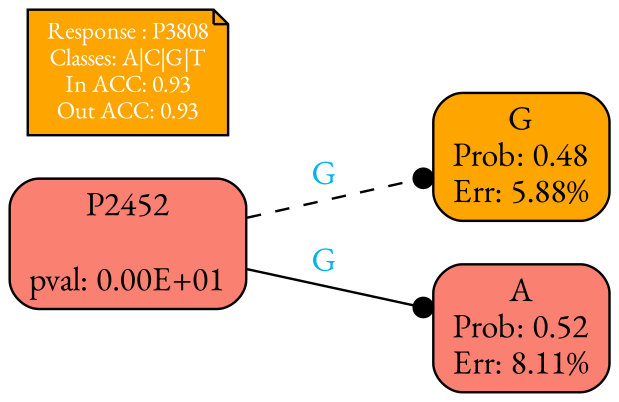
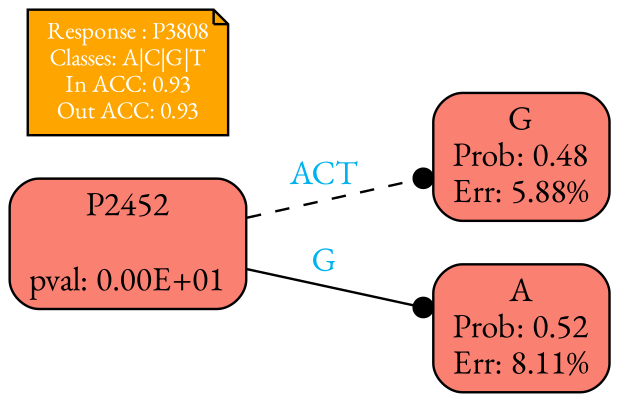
(521, 157) -> (521, 157)
(325, 175) -> (325, 175)
